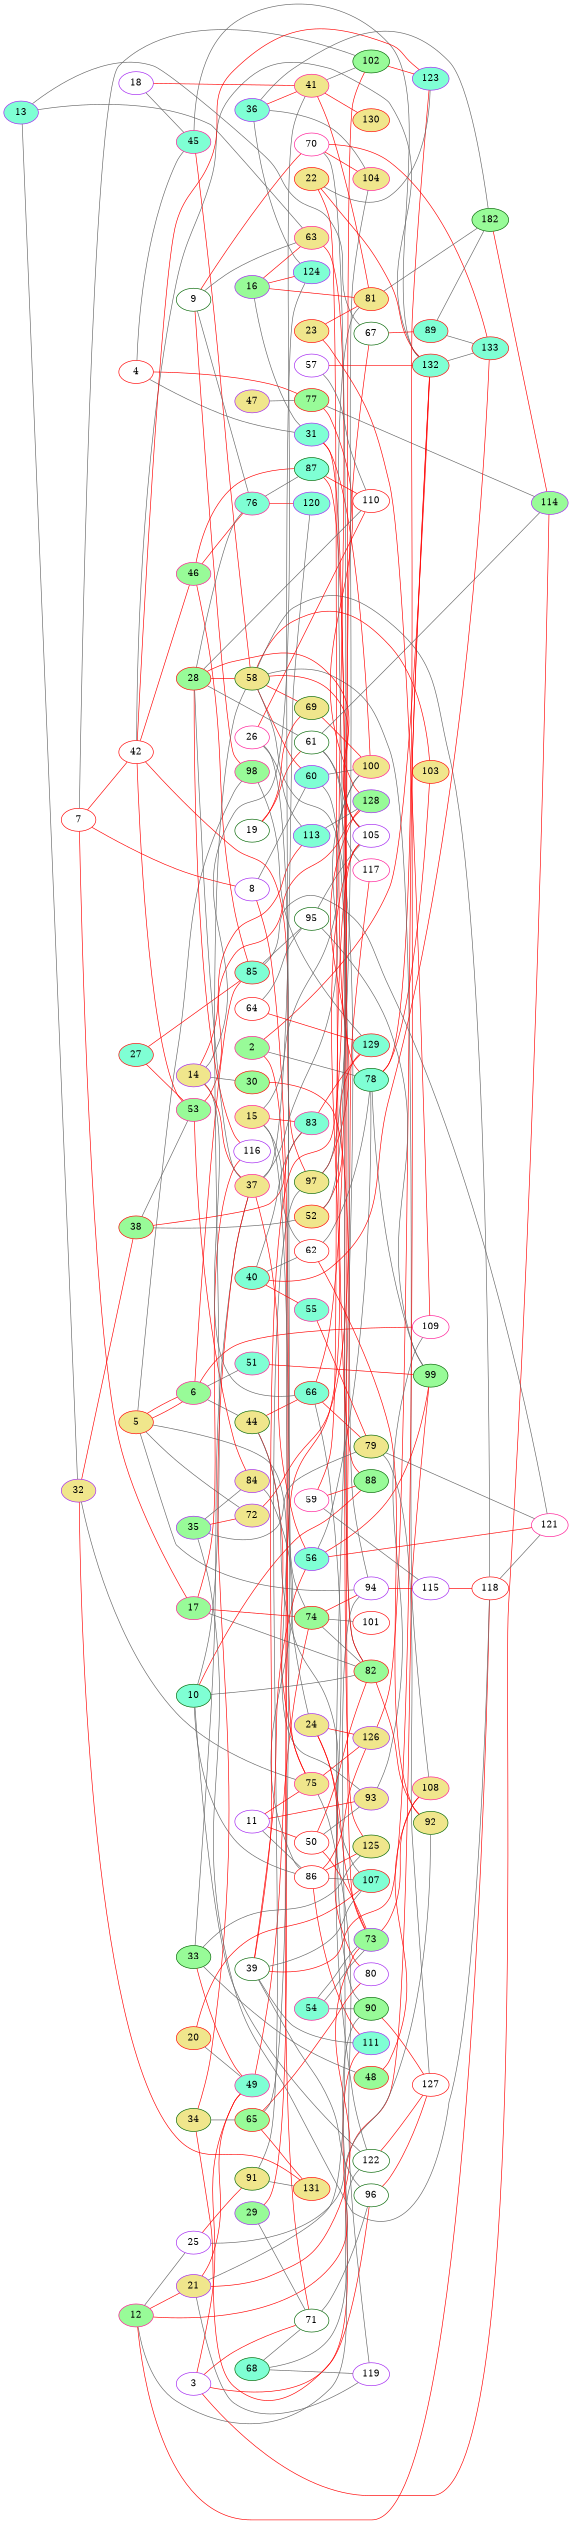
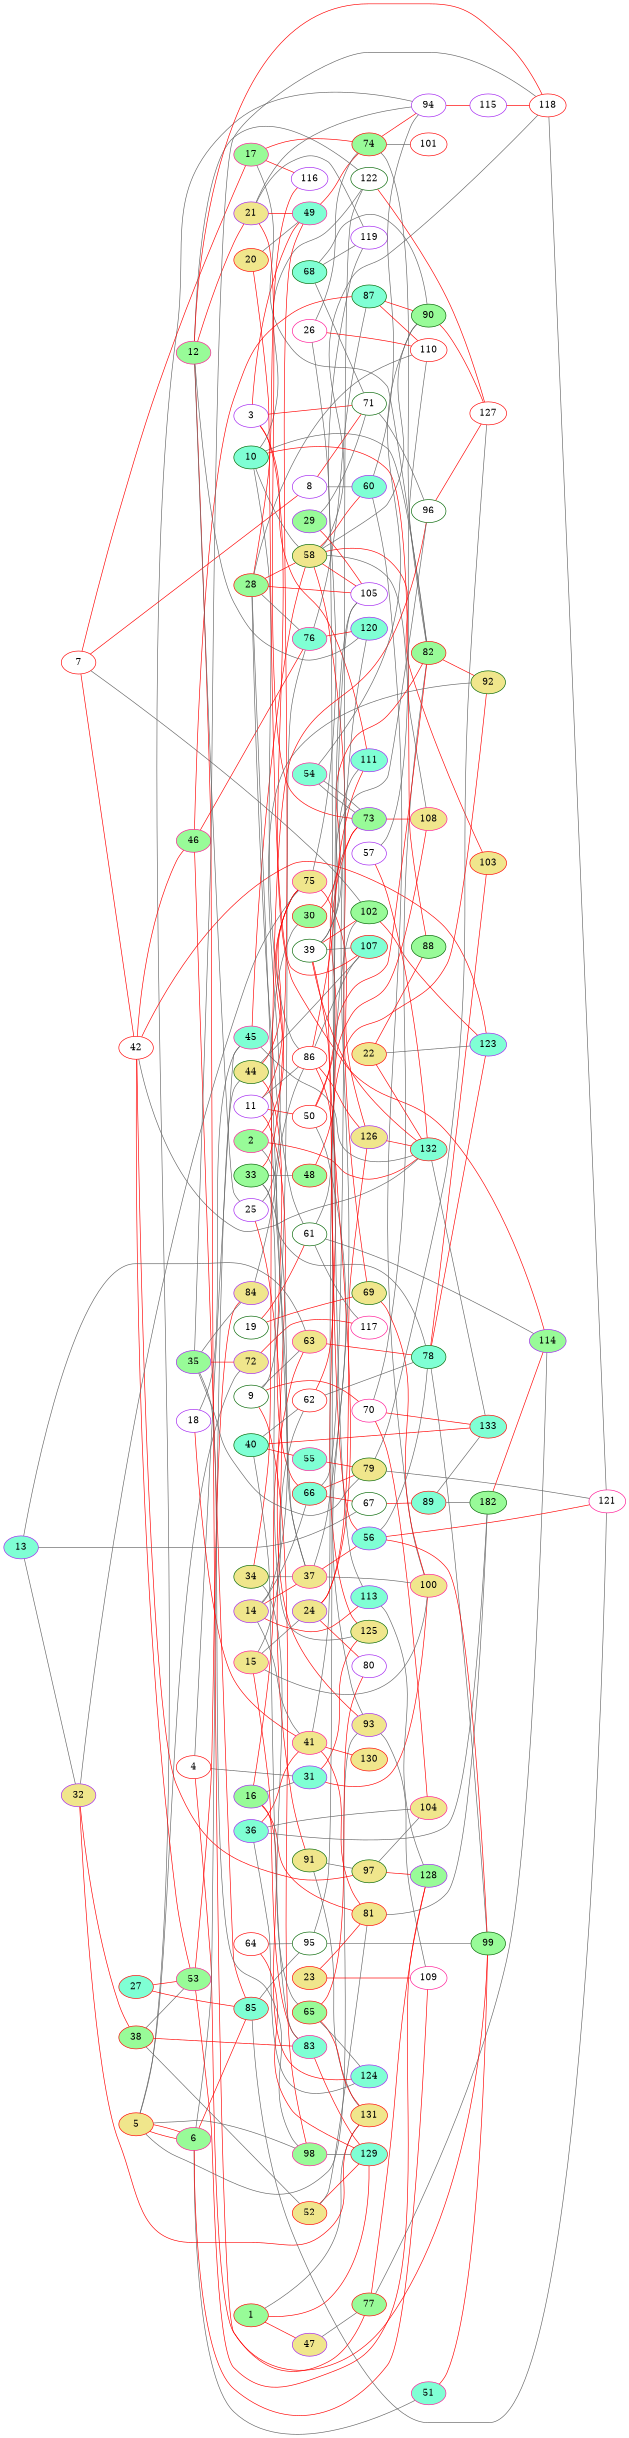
none -> (221, 561)
(347, 1203) -> (399, 306)
(252, 1278) -> (251, 1445)
(312, 1500) -> none
(223, 1653) -> (280, 1577)
none -> (222, 1870)
none -> (251, 2315)
